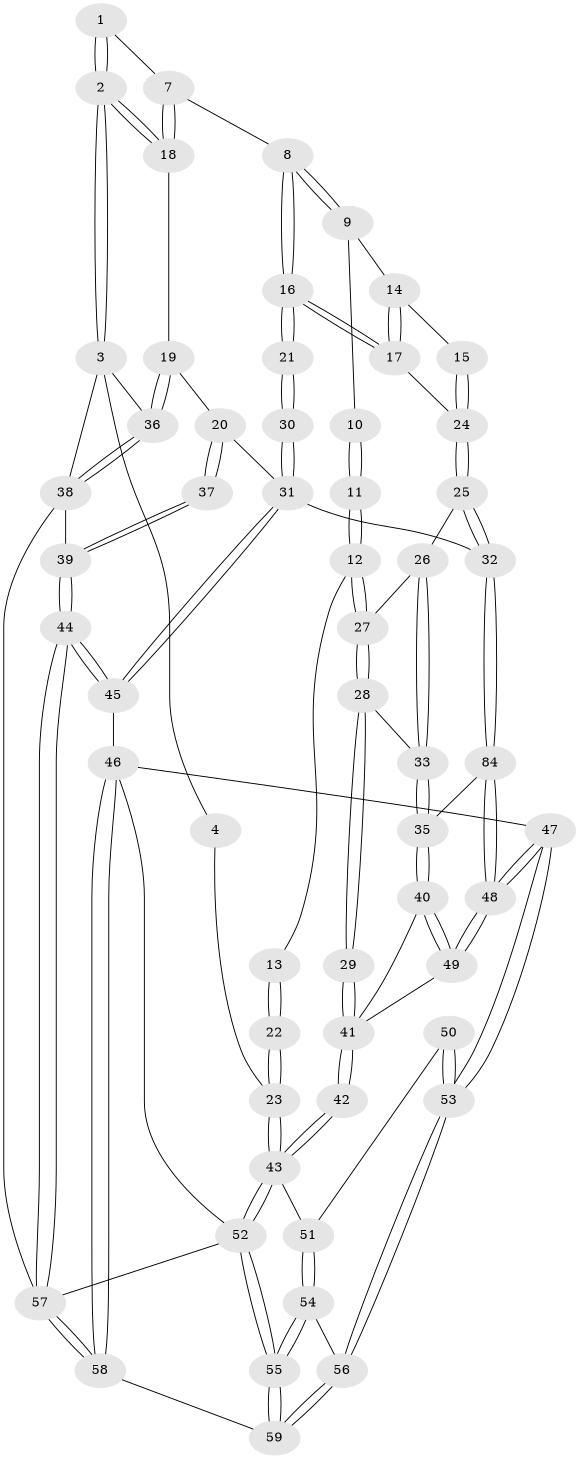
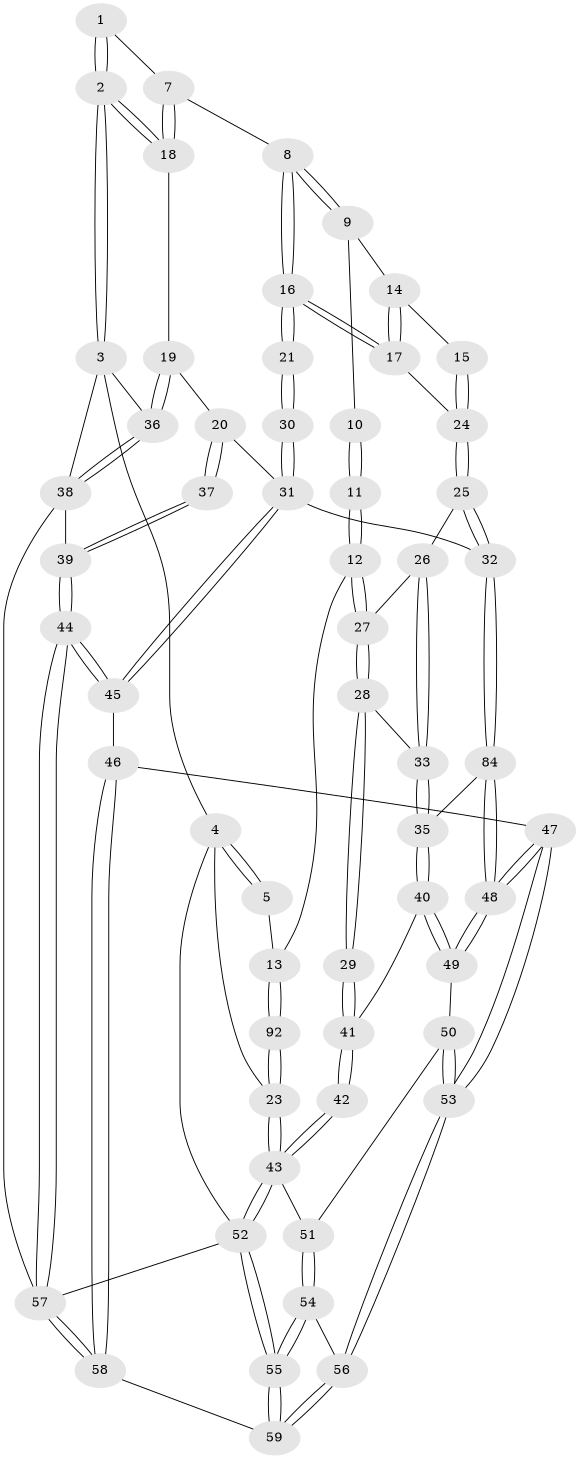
none -> (267, 898)
(400, 999) -> (450, 999)
(144, 1014) -> (180, 1038)
(275, 1033) -> (275, 1033)
